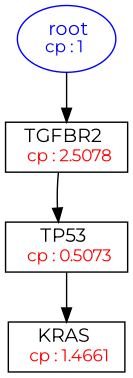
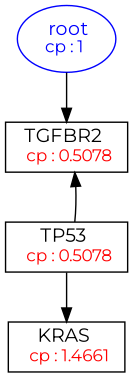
(69, 156) -> (69, 156)
(57, 190) -> (76, 204)
(69, 256) -> (69, 256)
